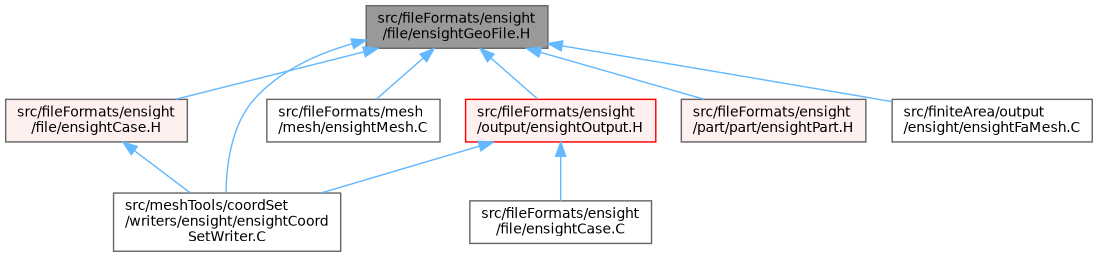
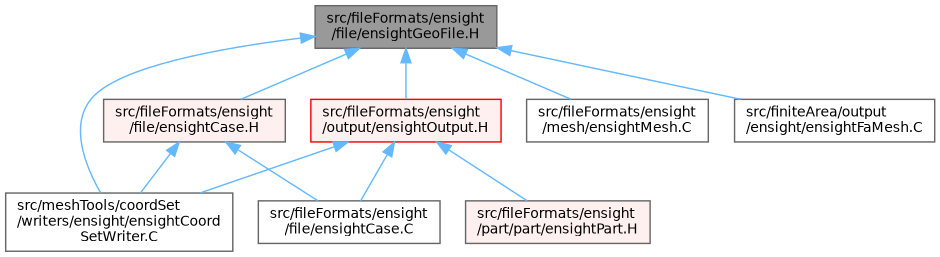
(622, 76) -> (488, 175)
(353, 121) -> (617, 121)
none -> (278, 175)
